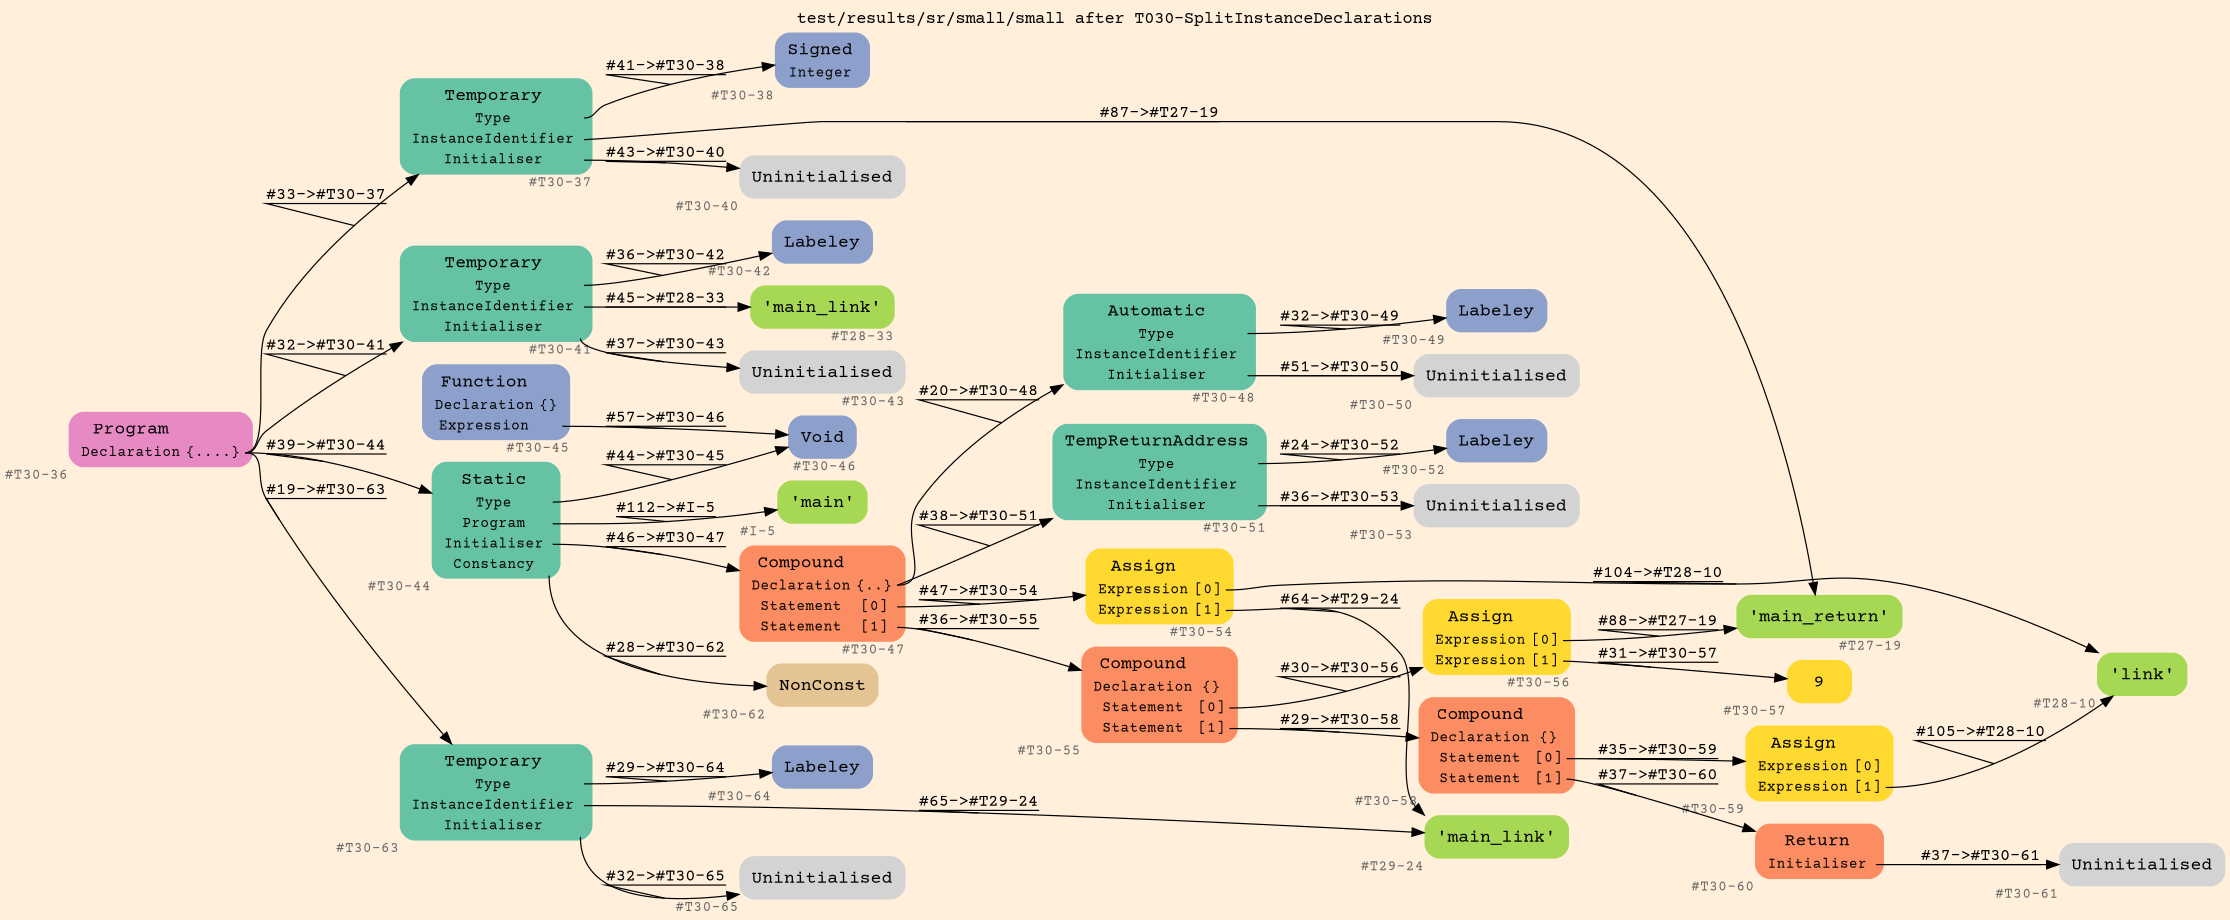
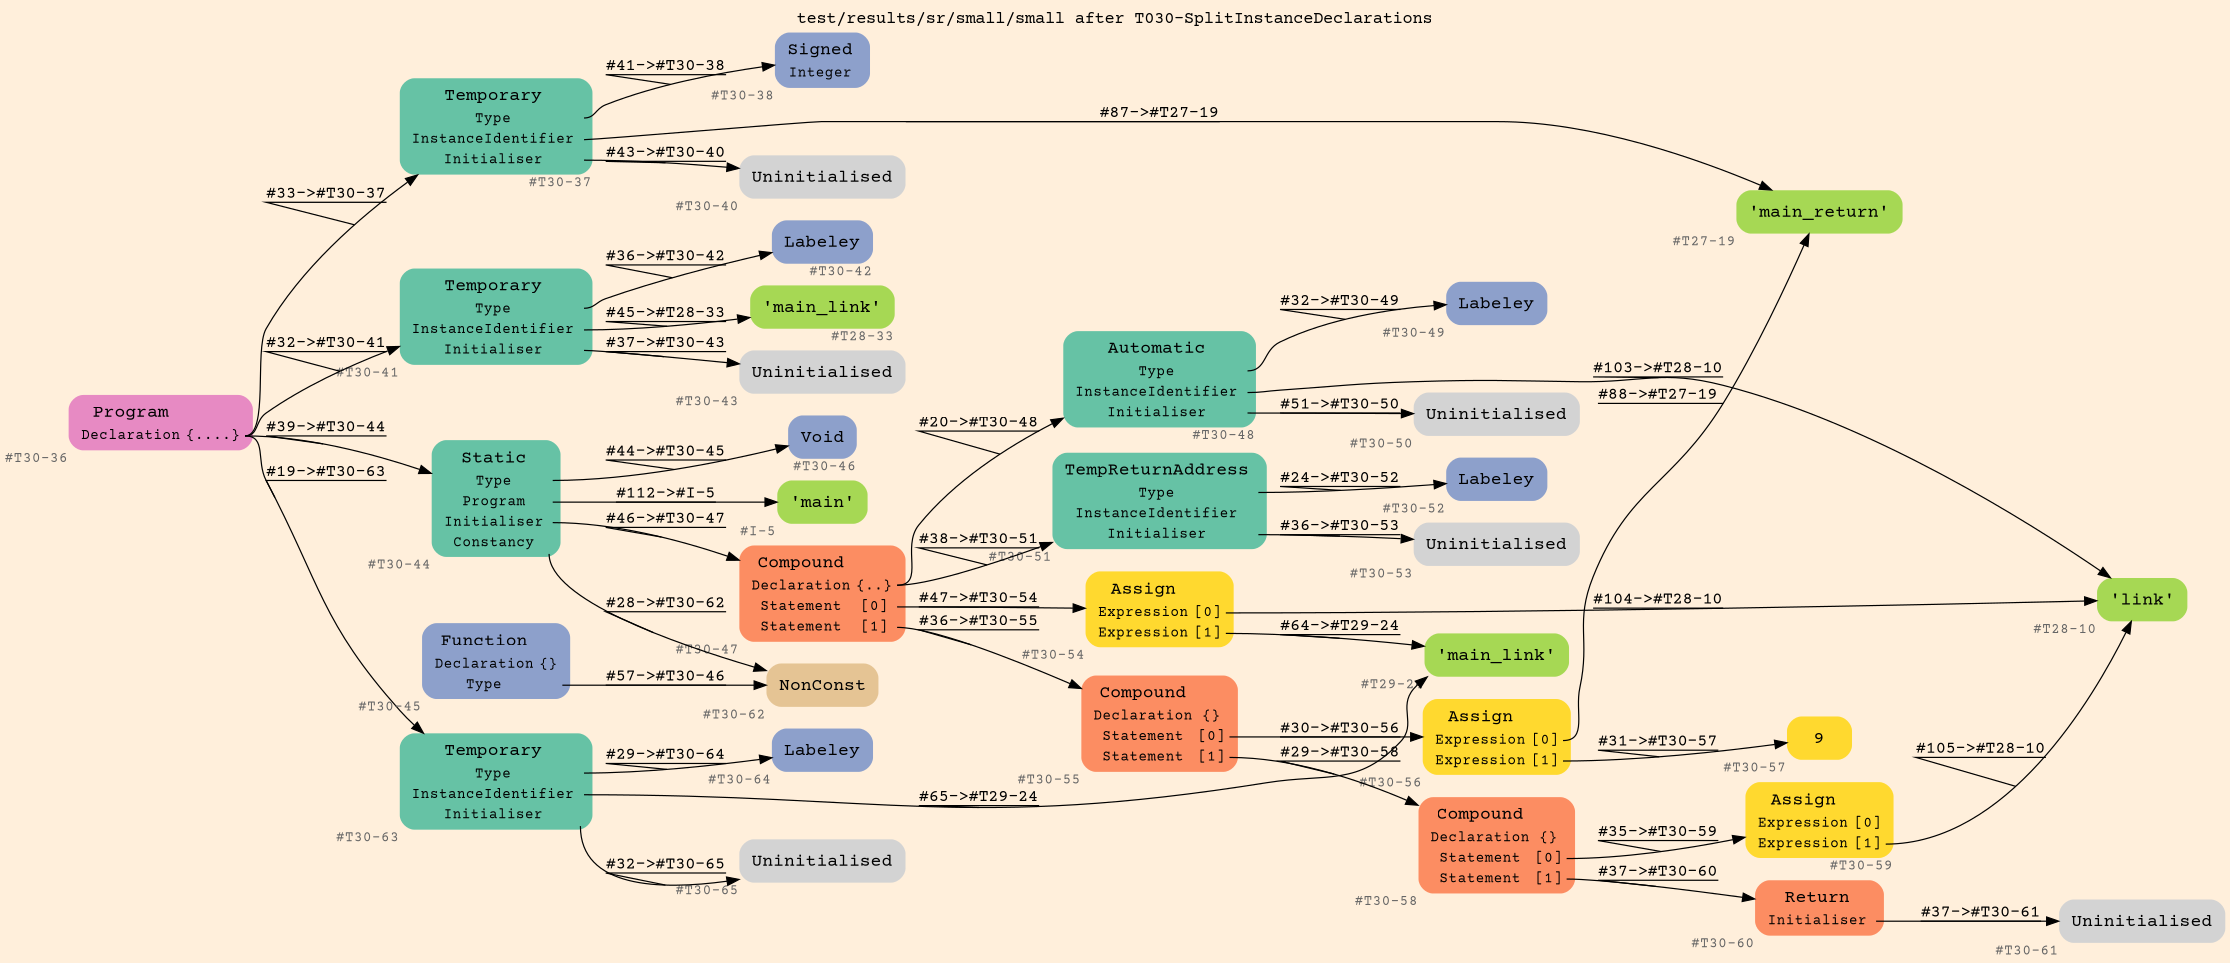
none -> (1697, 380)
(485, 425) -> (485, 684)
(669, 429) -> (658, 685)
